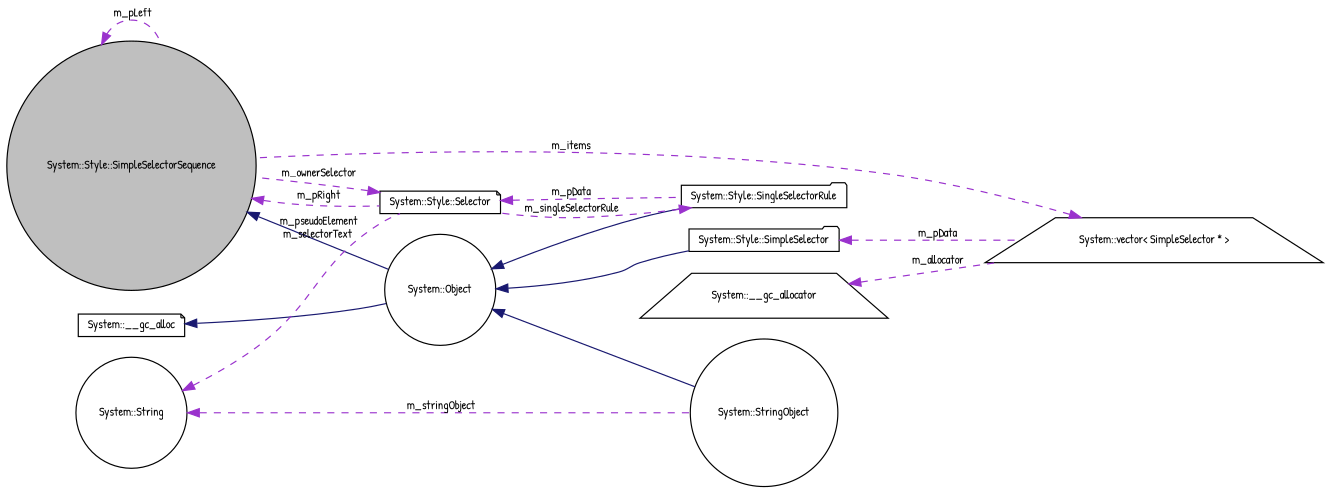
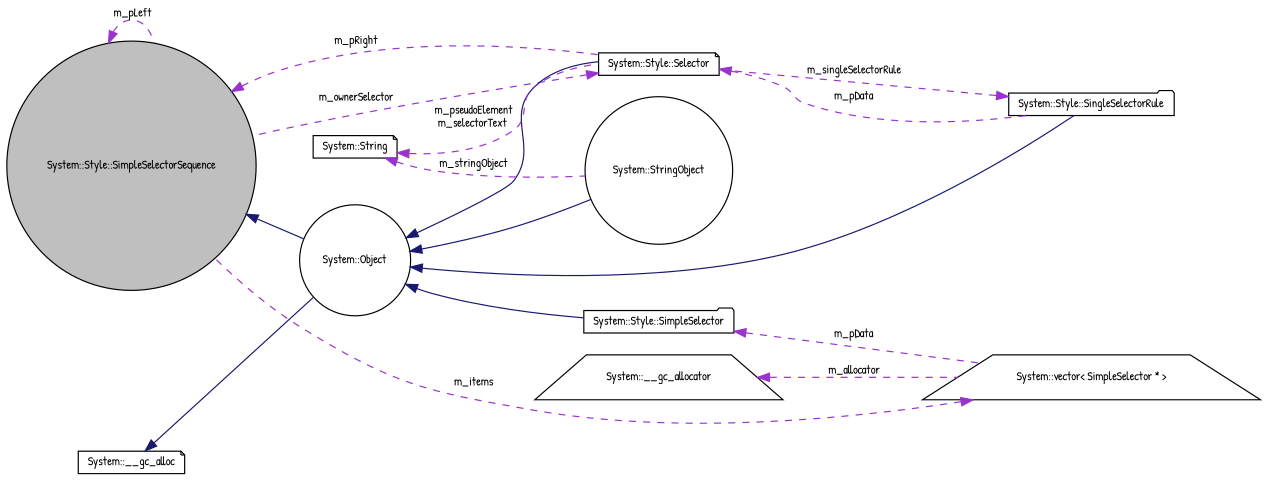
none -> (524, 153)
(131, 413) -> (355, 147)
